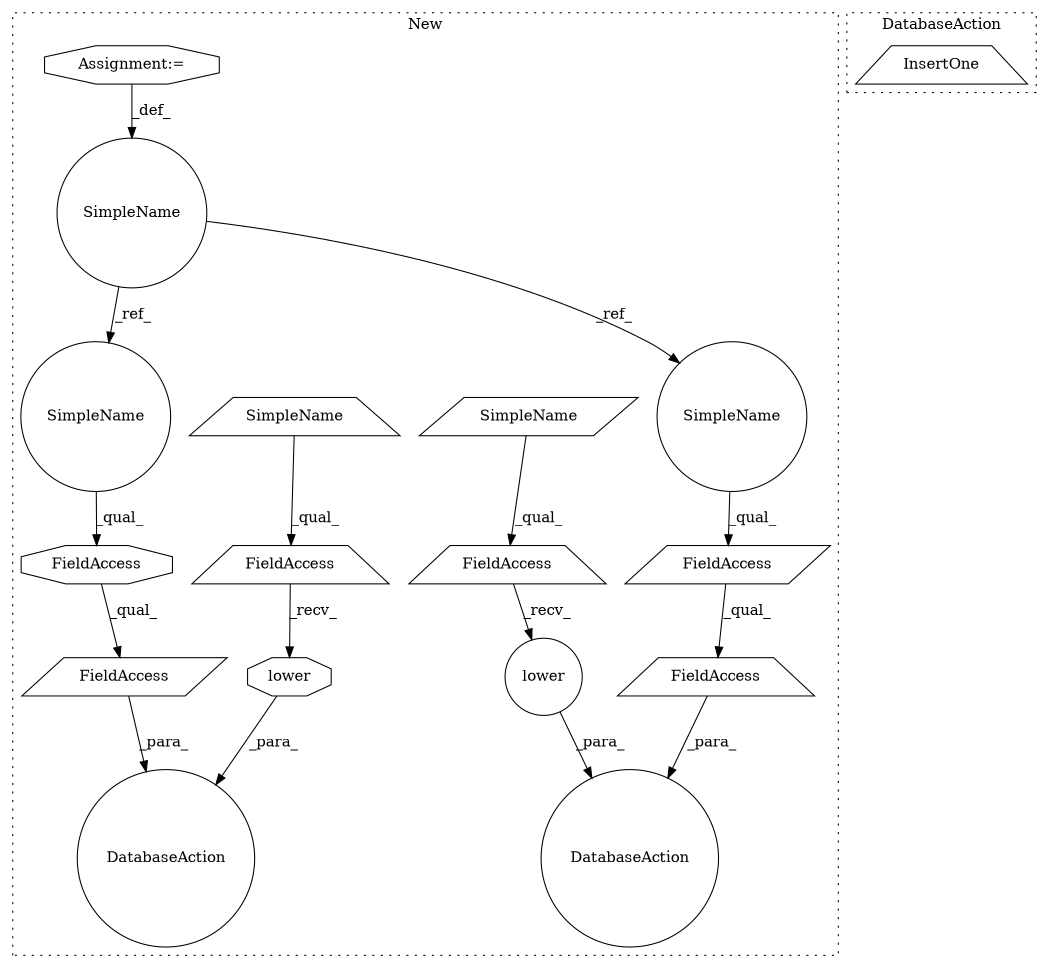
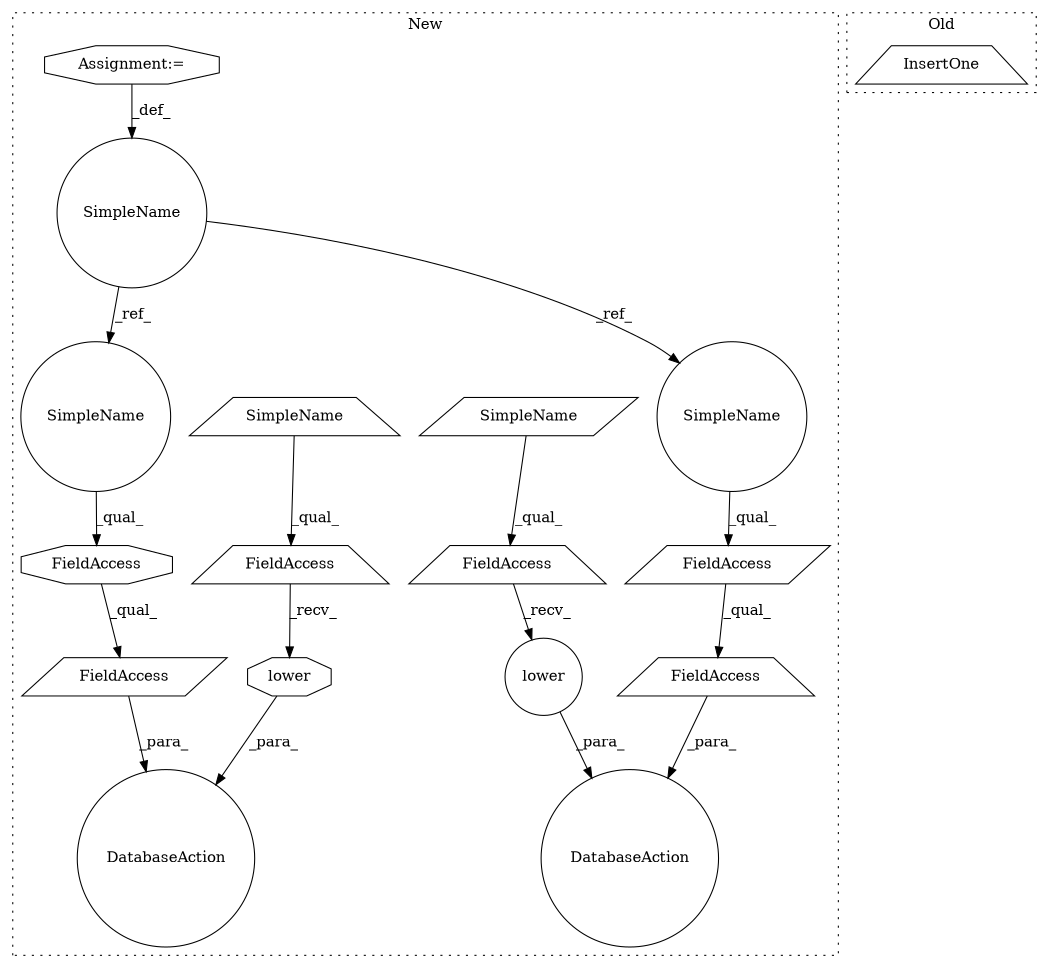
(942, 25) -> (942, 25)
